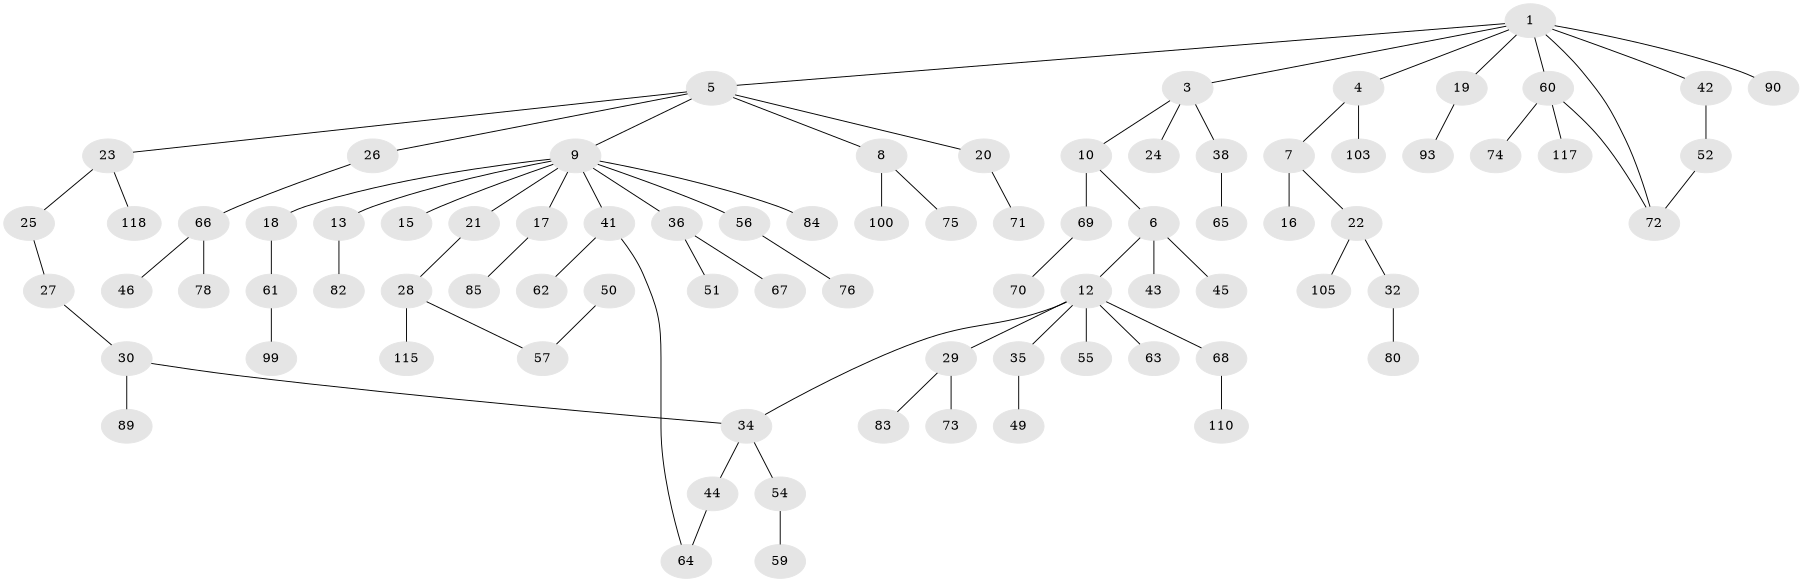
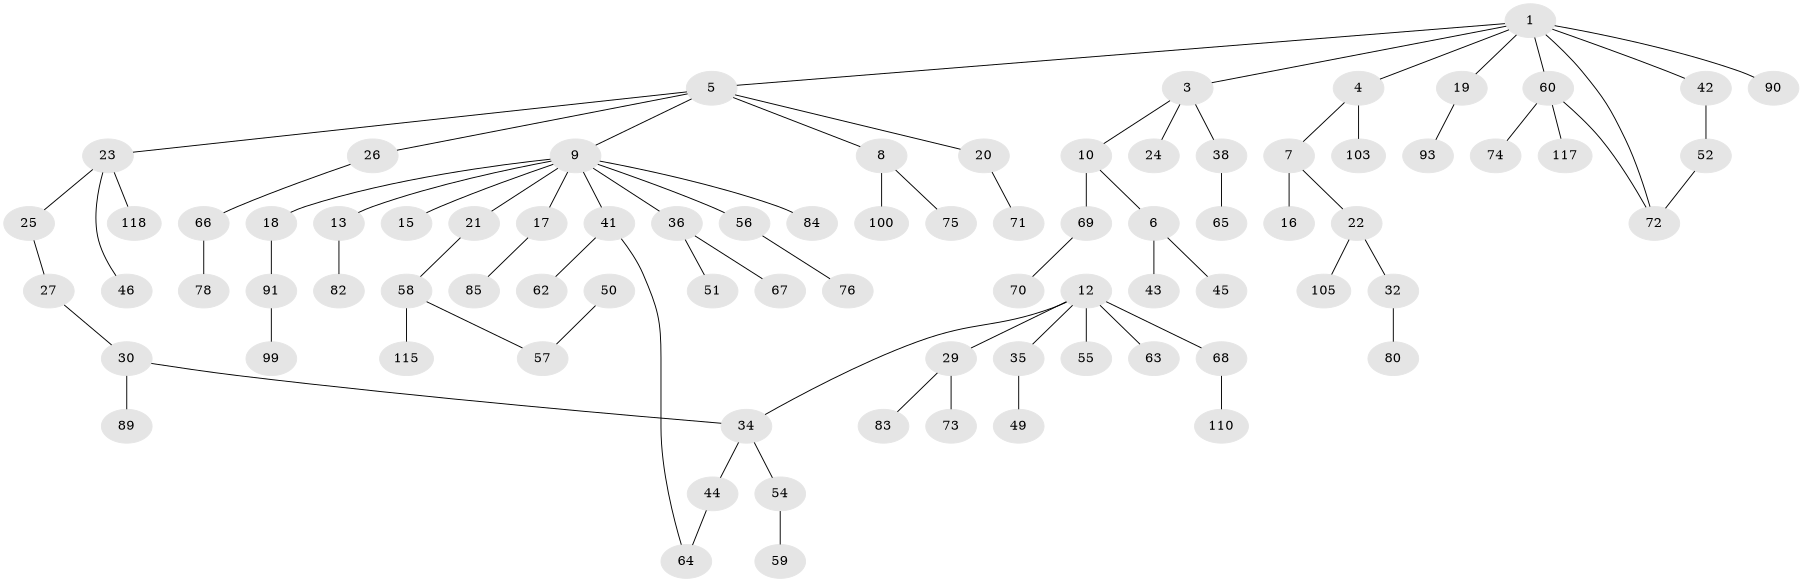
(165, 257) -> (96, 226)
(1120, 257) -> none
(271, 291) -> (271, 291)
(407, 291) -> (407, 291)
